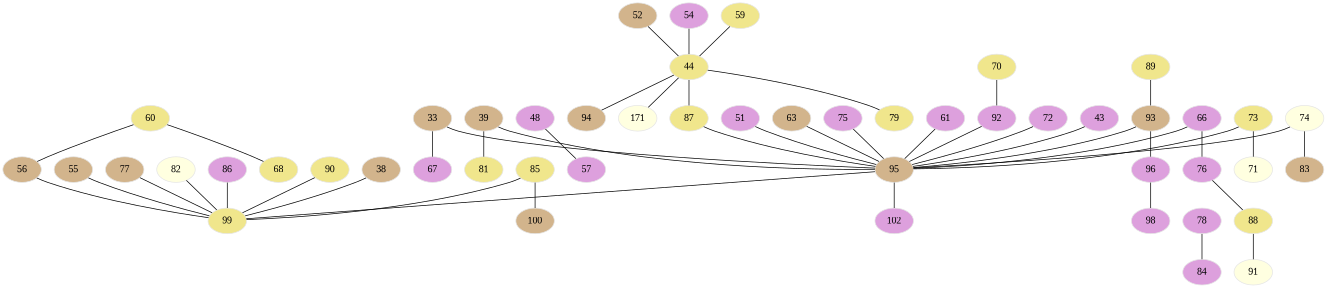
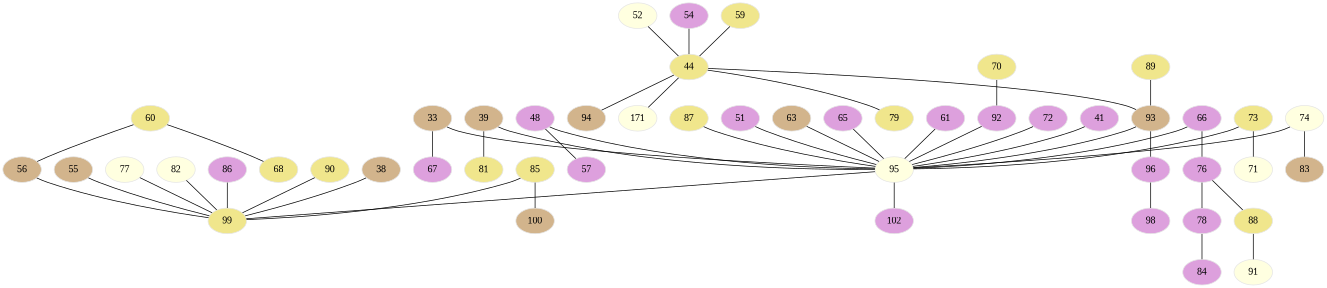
(638, 16) -> (638, 16)
(689, 93) -> (923, 81)
(843, 118) -> (843, 118)
(1099, 118) -> (1099, 118)
none -> (646, 150)
(125, 170) -> (125, 170)
(894, 170) -> (894, 170)
none -> (1202, 195)
